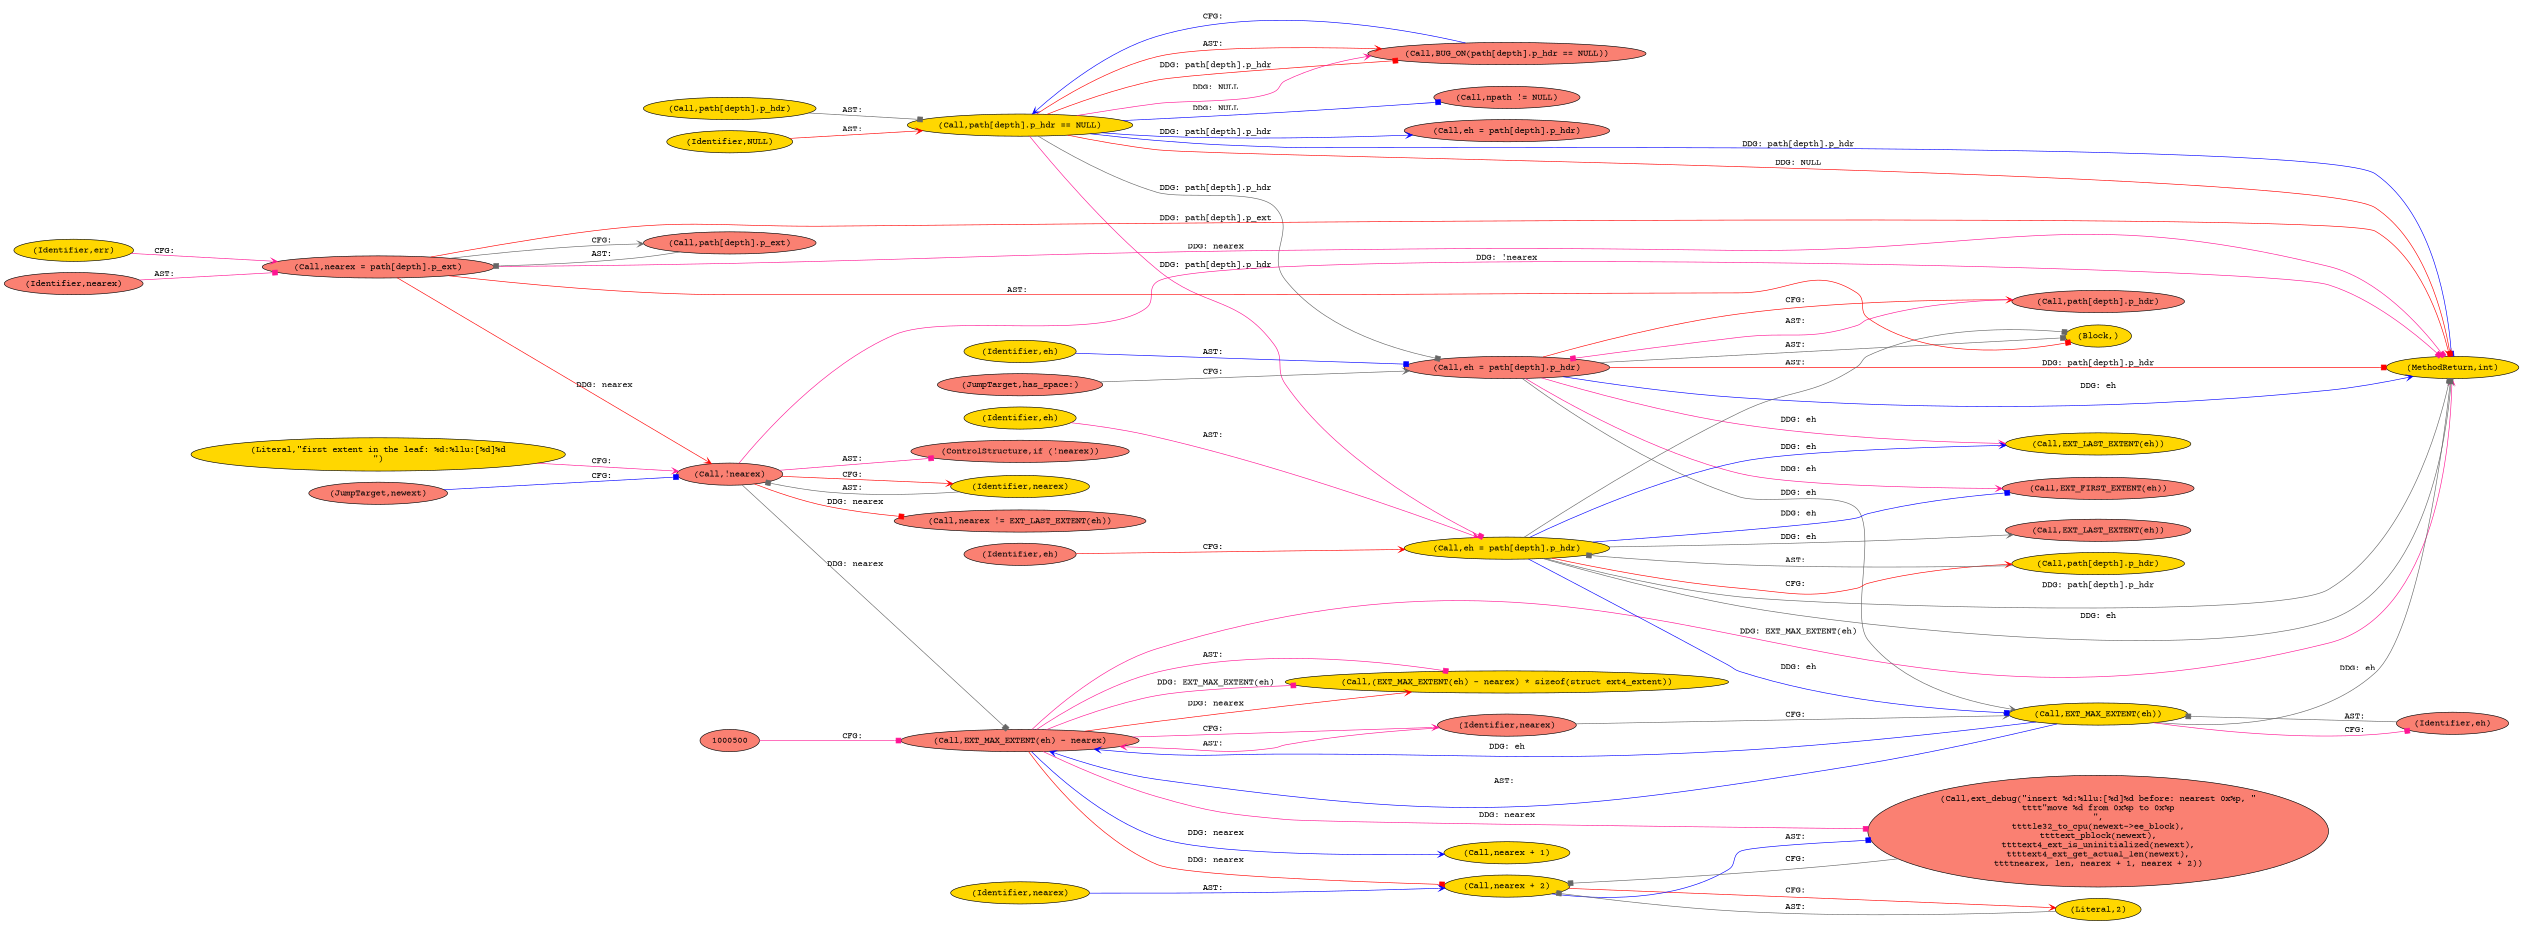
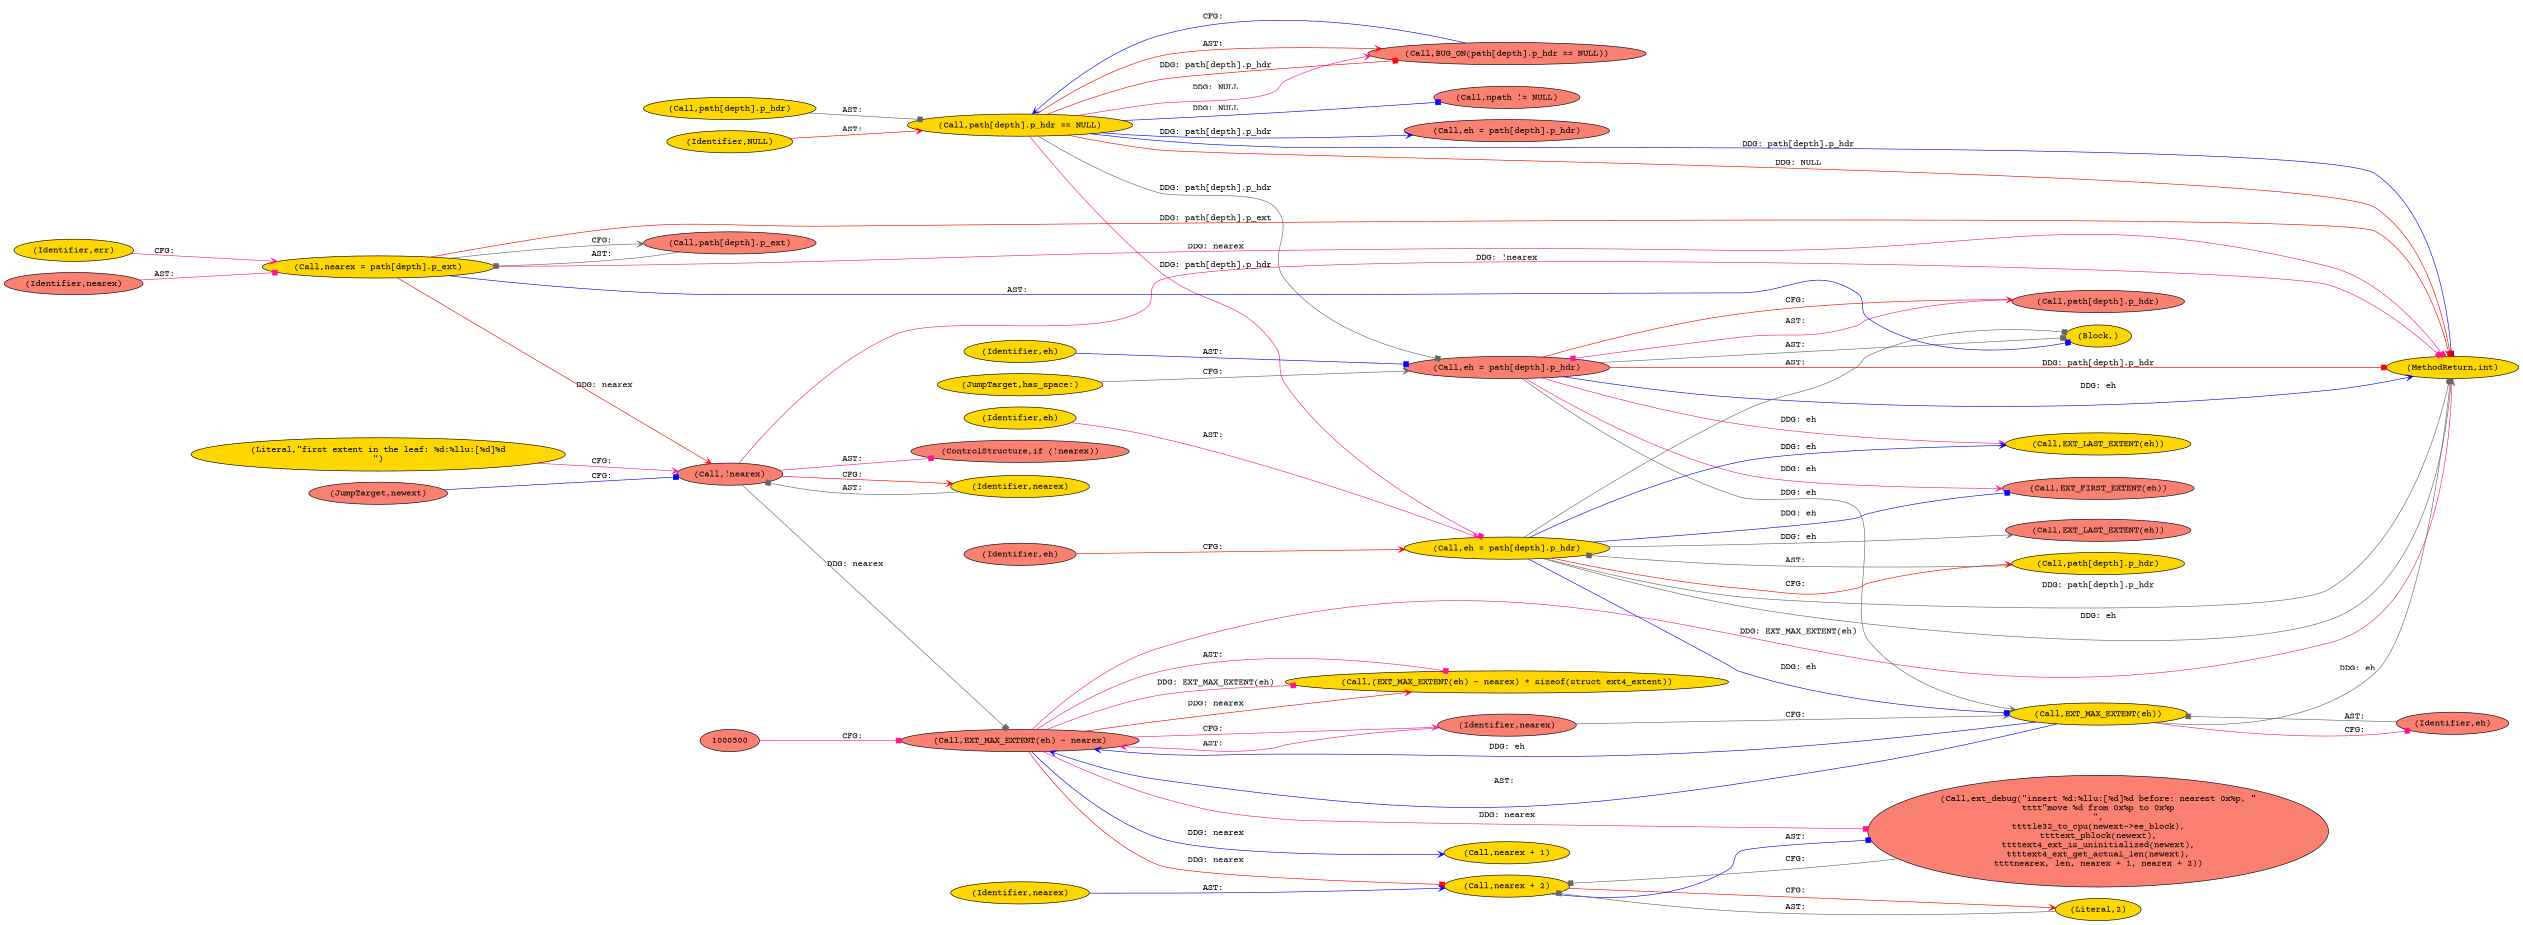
(378, 267) -> (378, 267)
(1270, 295) -> (1270, 295)
(1020, 385) -> (1020, 385)
(1020, 521) -> none
